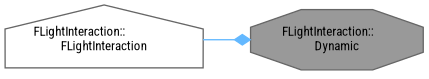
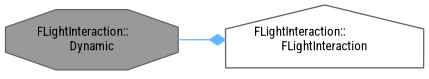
(219, 40) -> (194, 40)
